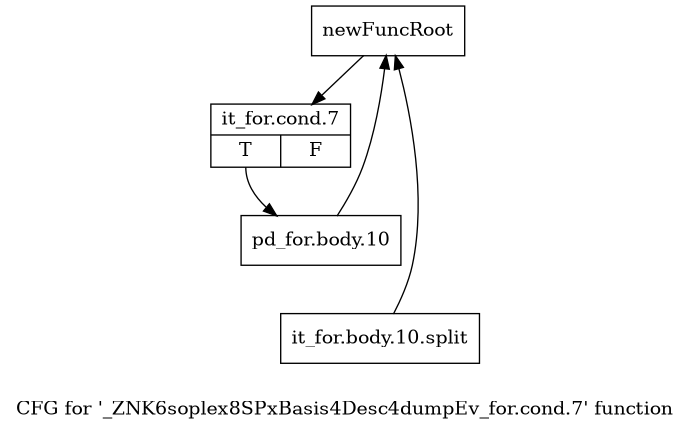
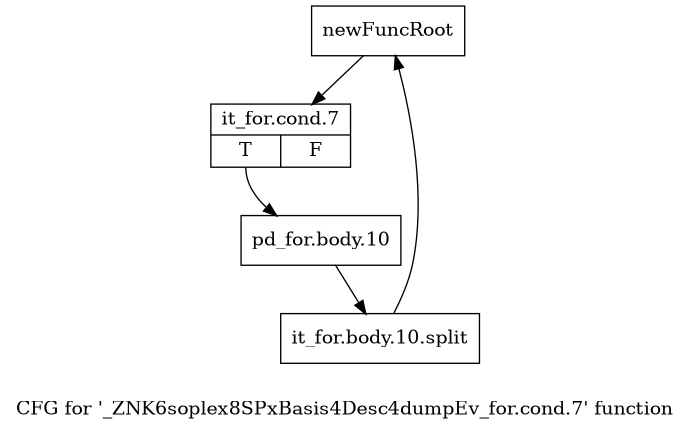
(370, 145) -> (347, 284)
